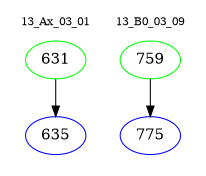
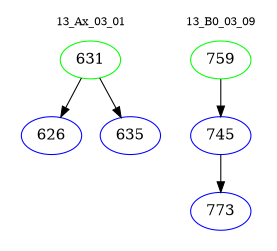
none -> (52, 136)
(150, 136) -> (221, 136)
none -> (221, 211)
